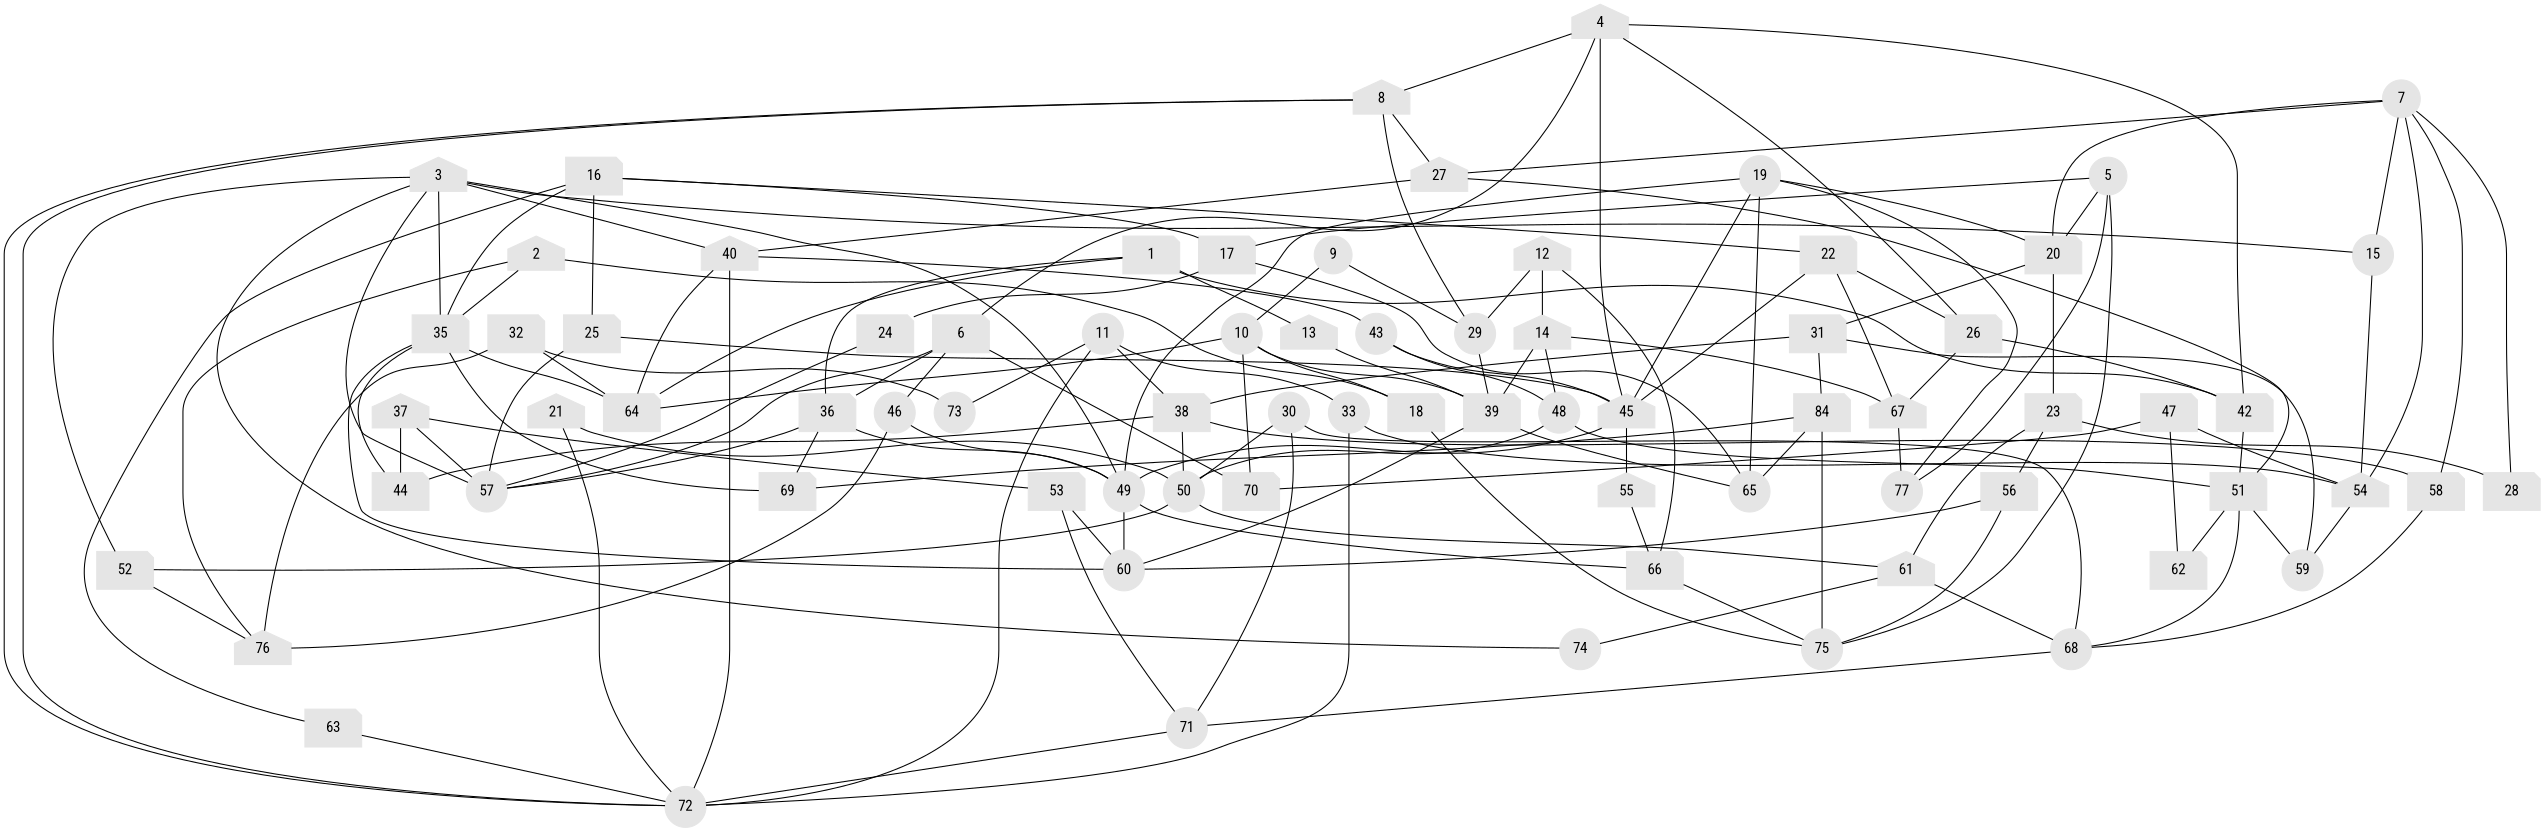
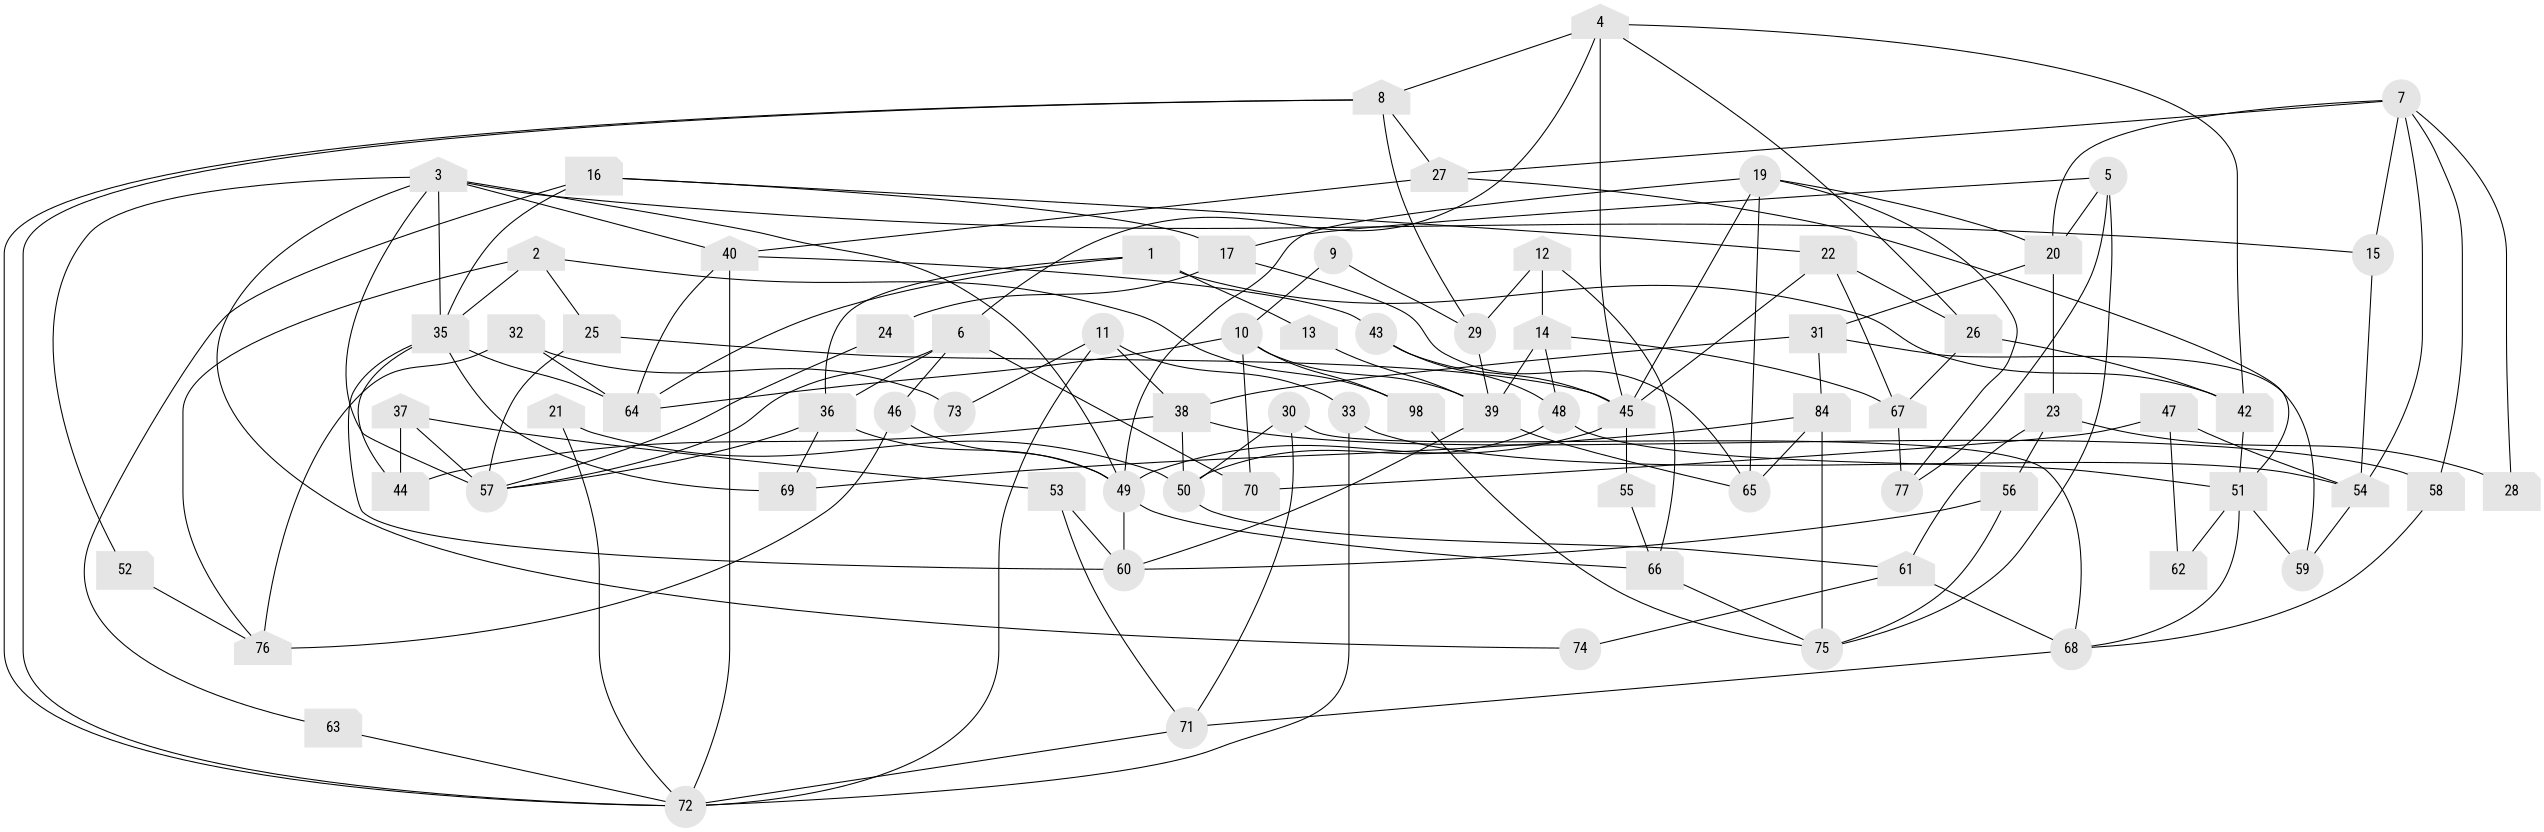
(593, 255) -> (563, 293)
(1416, 413) -> (1416, 413)
(638, 565) -> none
